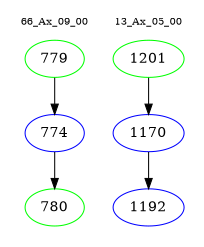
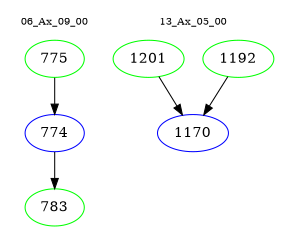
(55, 22) -> (55, 22)
(55, 59) -> (55, 59)
(149, 165) -> (219, 91)
(55, 207) -> (55, 207)
(149, 207) -> (238, 59)
